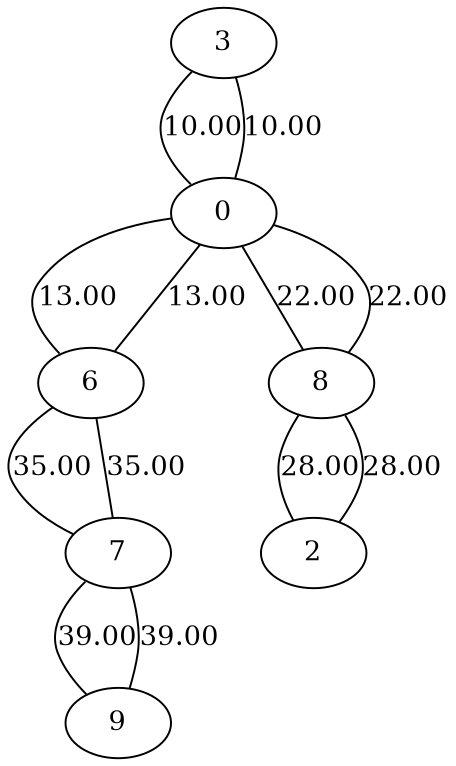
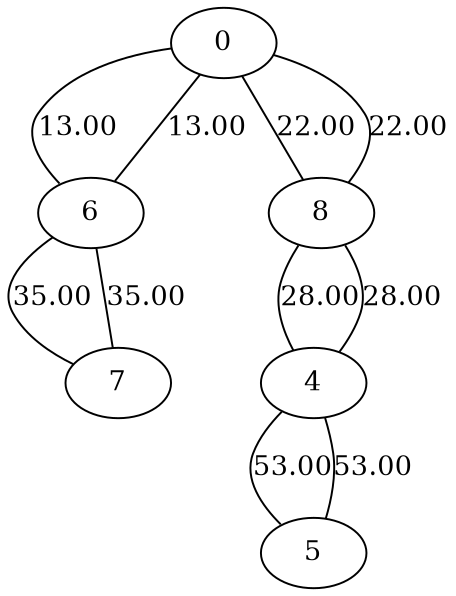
(224, 43) -> none
(314, 553) -> (314, 383)
none -> (314, 553)
(118, 723) -> none
